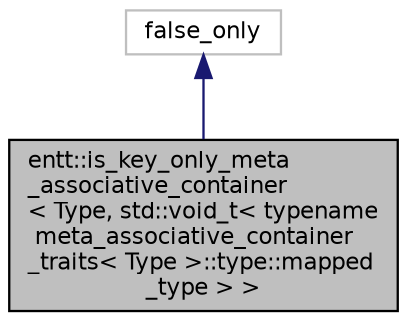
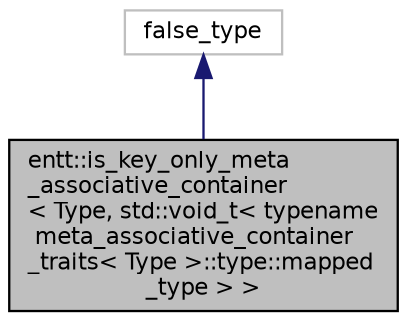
(204, 32) -> (204, 32)
